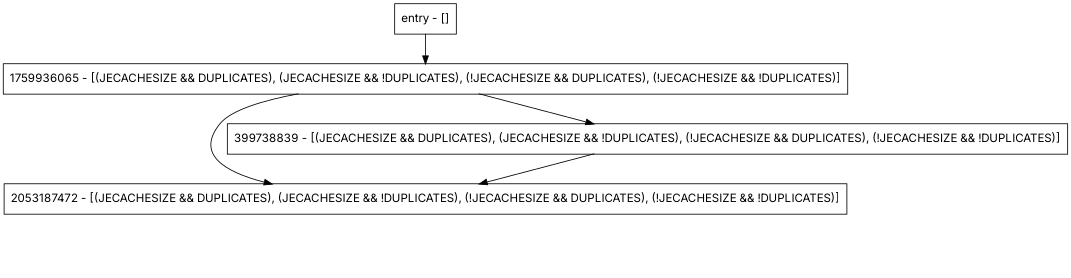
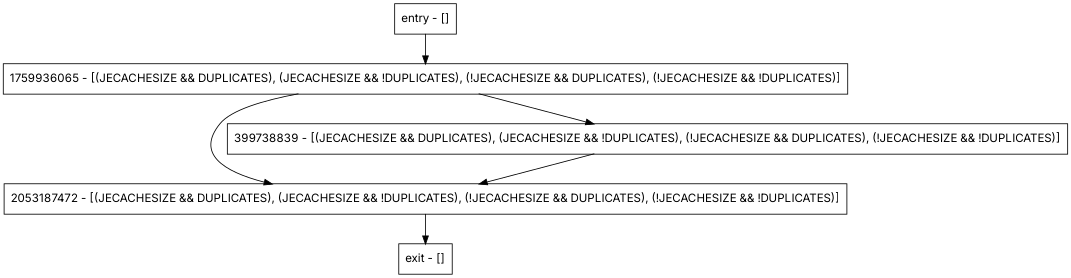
none -> (426, 259)
